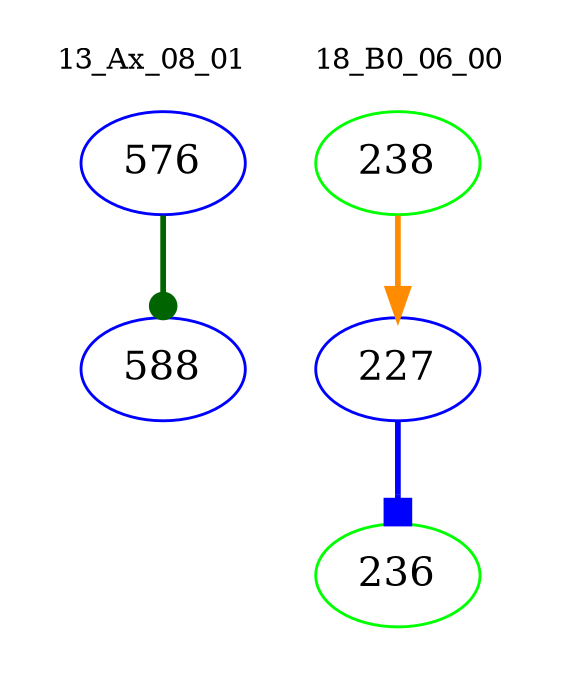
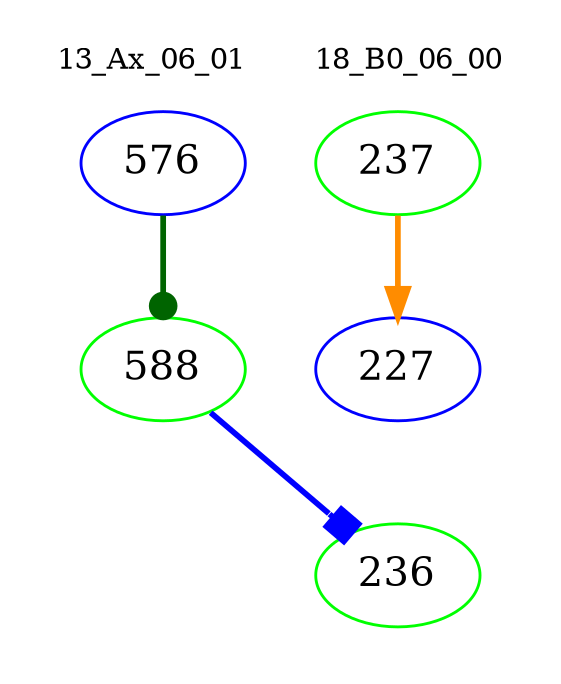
(152, 62) -> (152, 62)
(398, 163) -> (398, 163)
(163, 369) -> (163, 369)
(398, 458) -> (270, 463)
